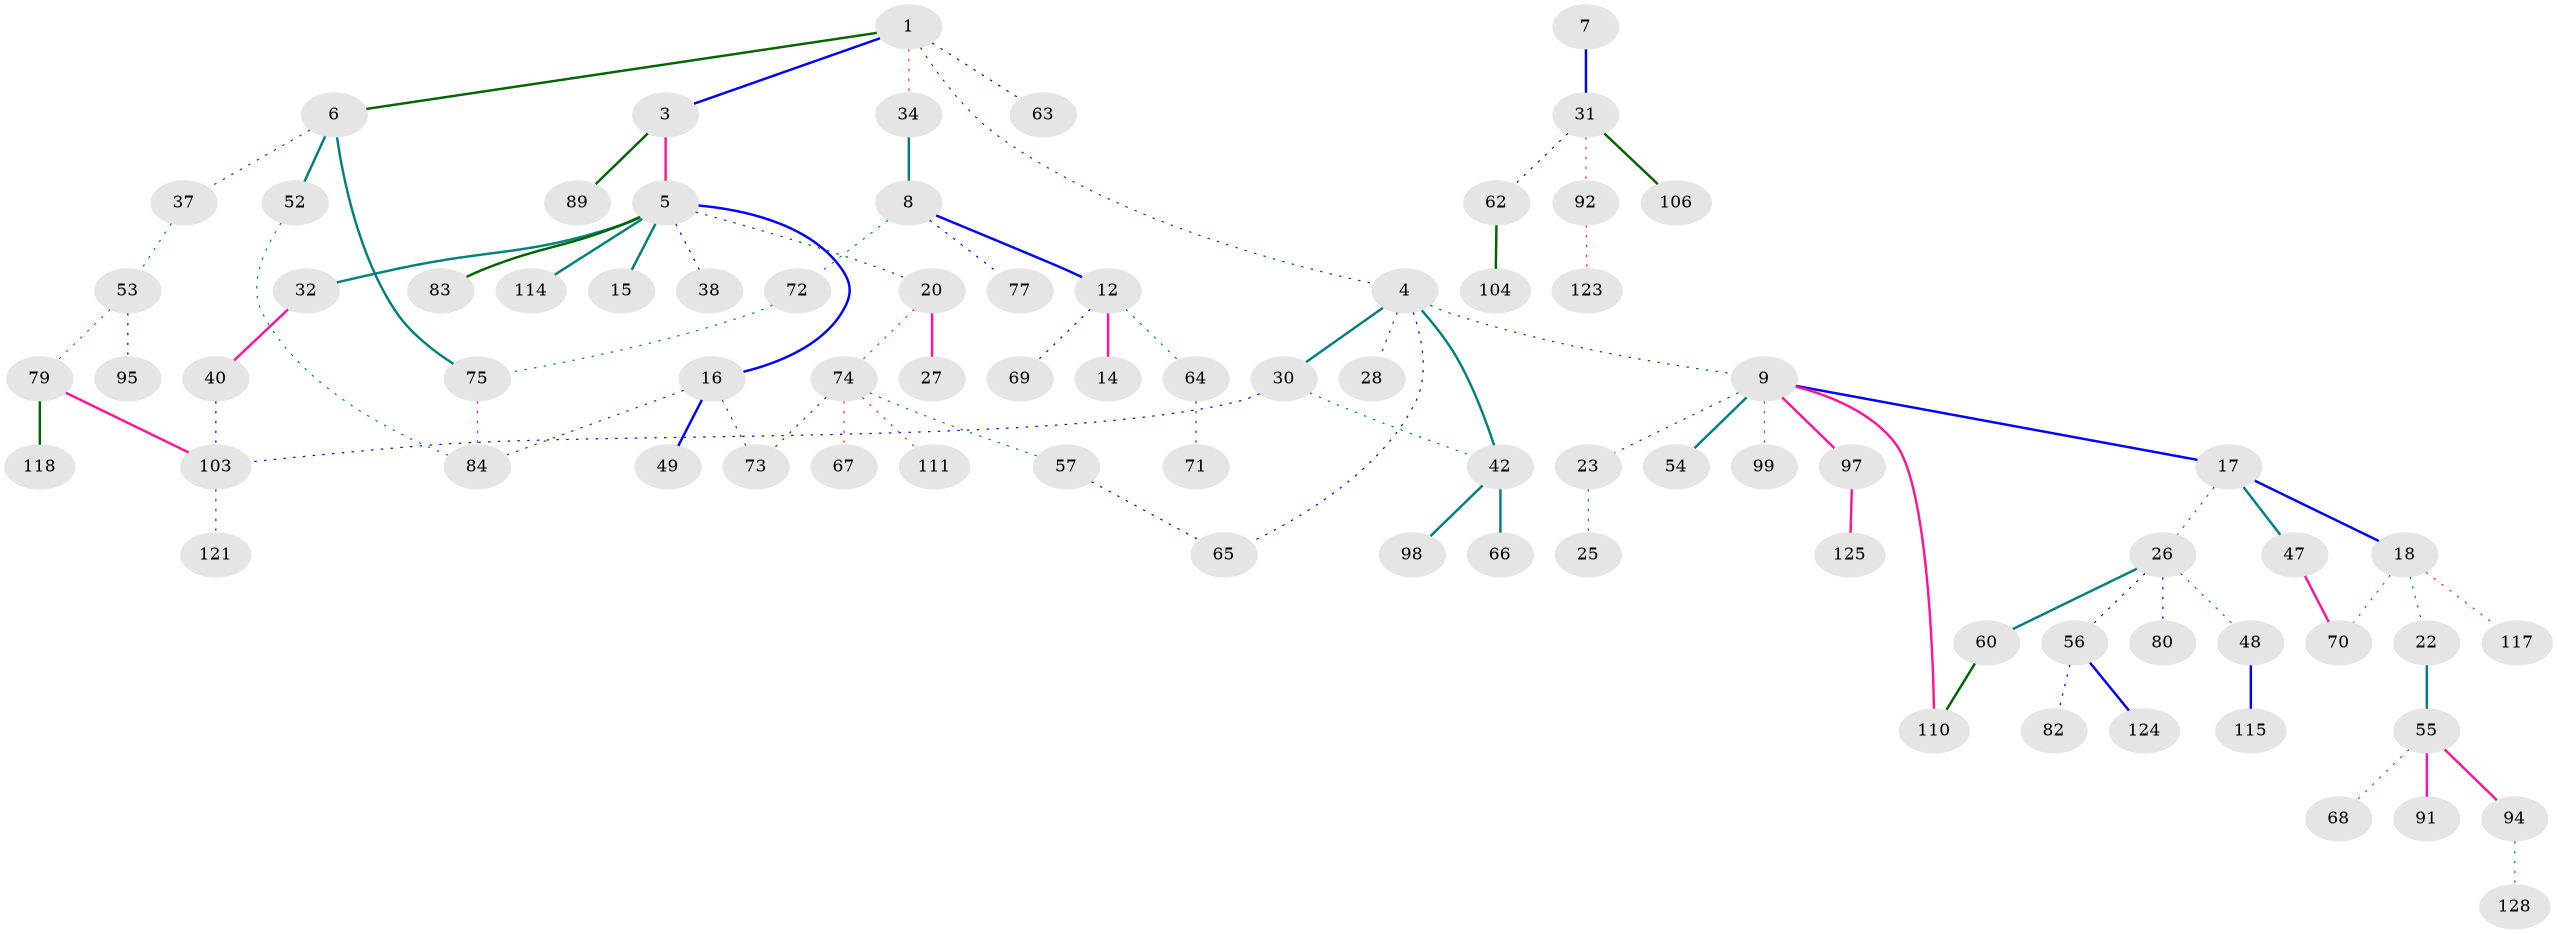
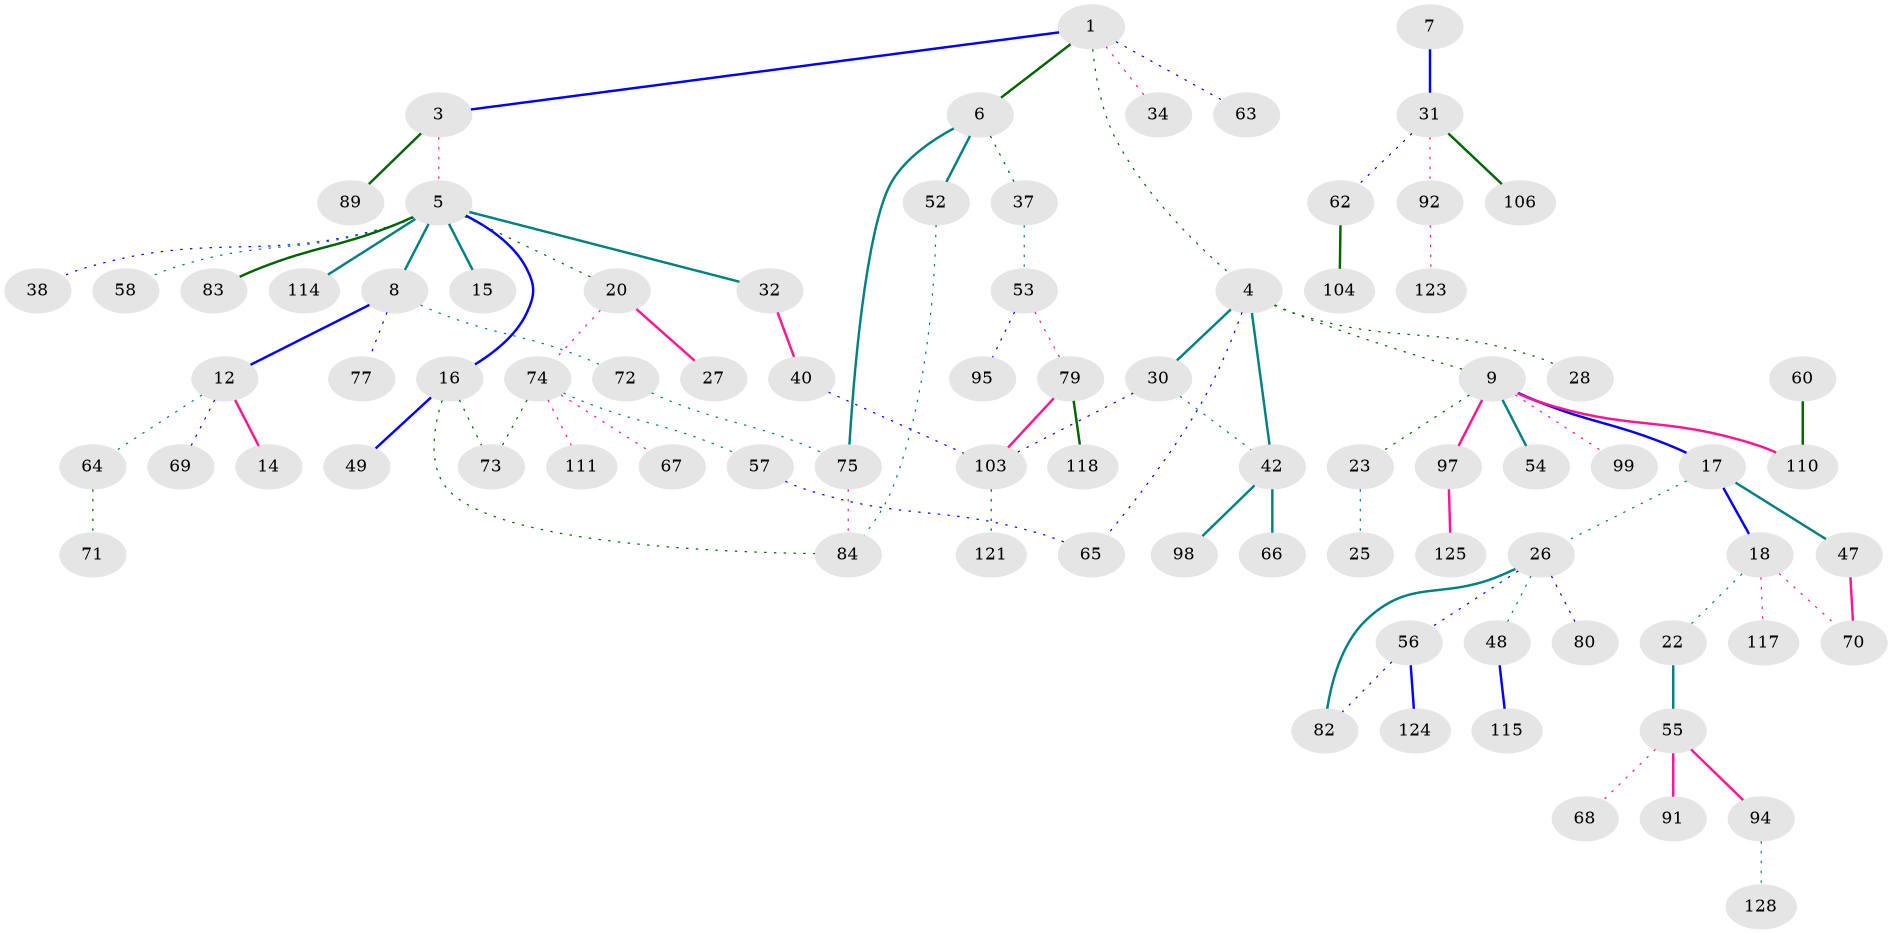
(666, 159) -> (439, 159)
(909, 159) -> (417, 247)
none -> (126, 291)
(2075, 599) -> (1391, 602)
